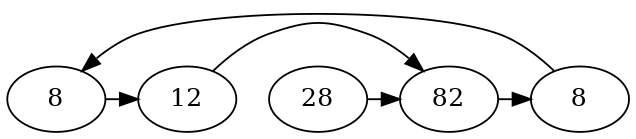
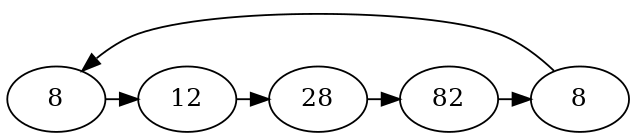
(298, 25) -> (243, 99)
